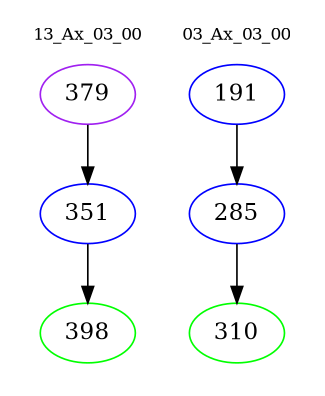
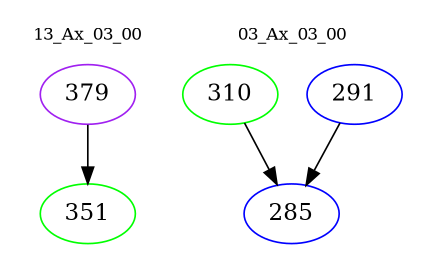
(237, 94) -> (355, 94)
(88, 214) -> (88, 214)
(237, 265) -> (257, 146)
(88, 333) -> none
